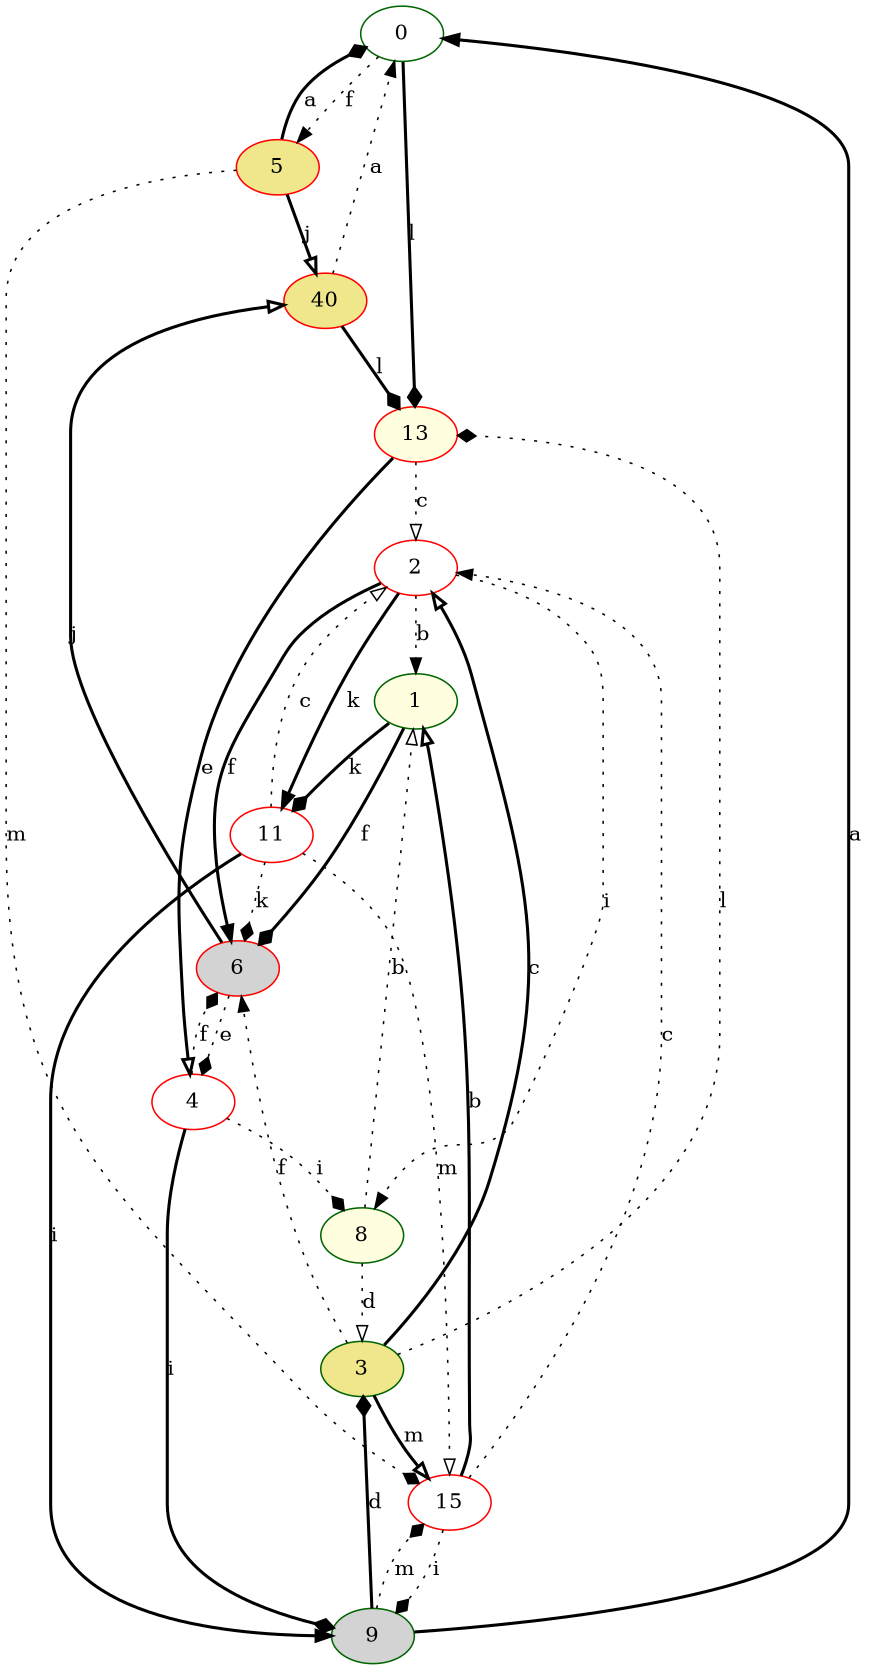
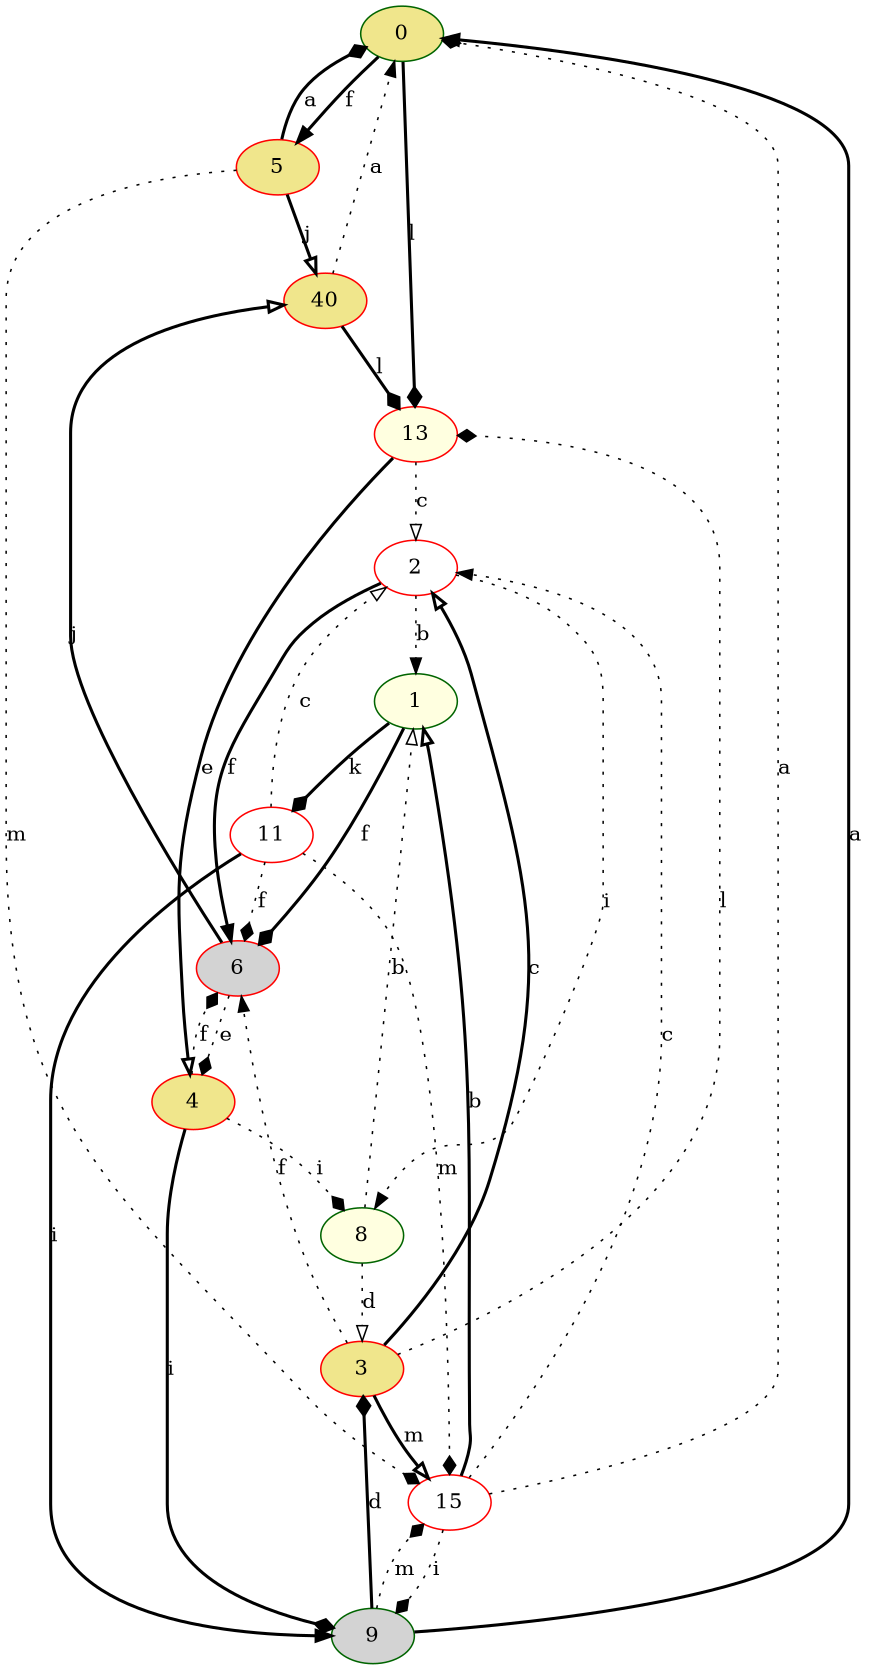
(402, 34) -> (402, 34)
(342, 93) -> (342, 93)
(338, 690) -> none
none -> (778, 754)
(262, 902) -> (262, 902)
(193, 1102) -> (193, 1102)
(434, 1132) -> (434, 1132)
(362, 1369) -> (362, 1369)
